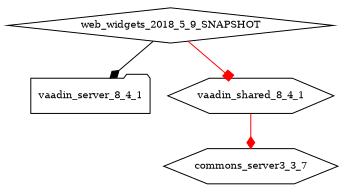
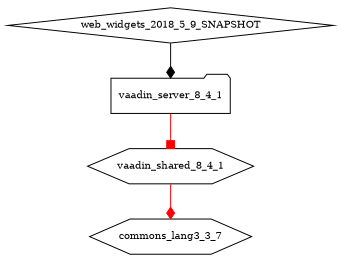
(206, 56) -> (171, 126)
(251, 166) -> (171, 237)
